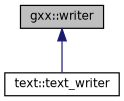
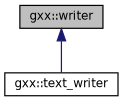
(62, 84) -> (61, 84)
